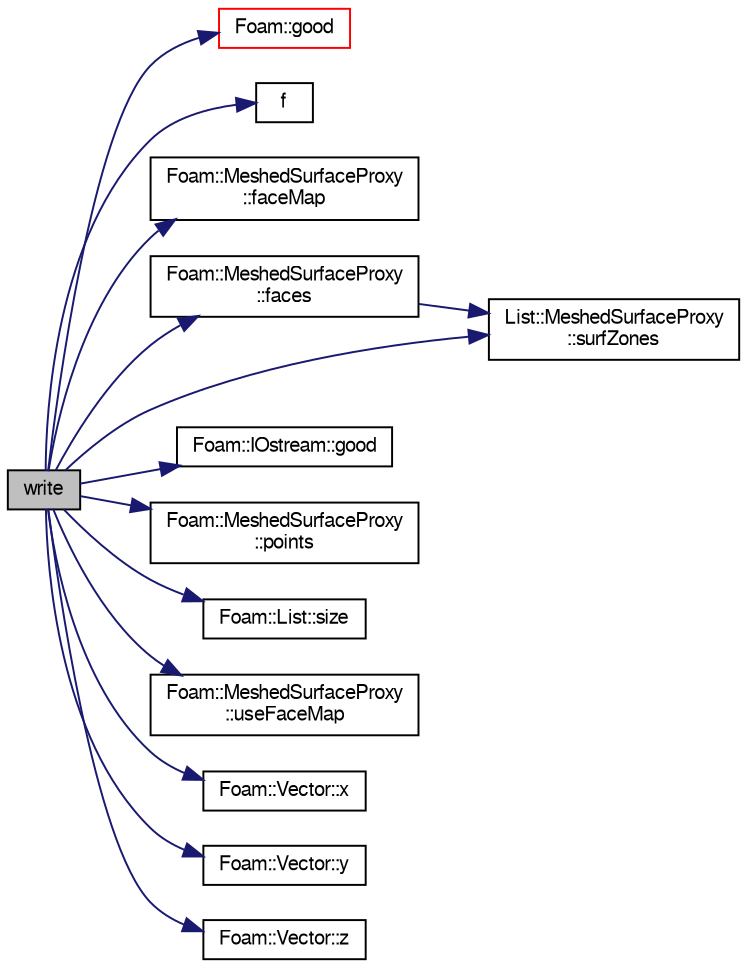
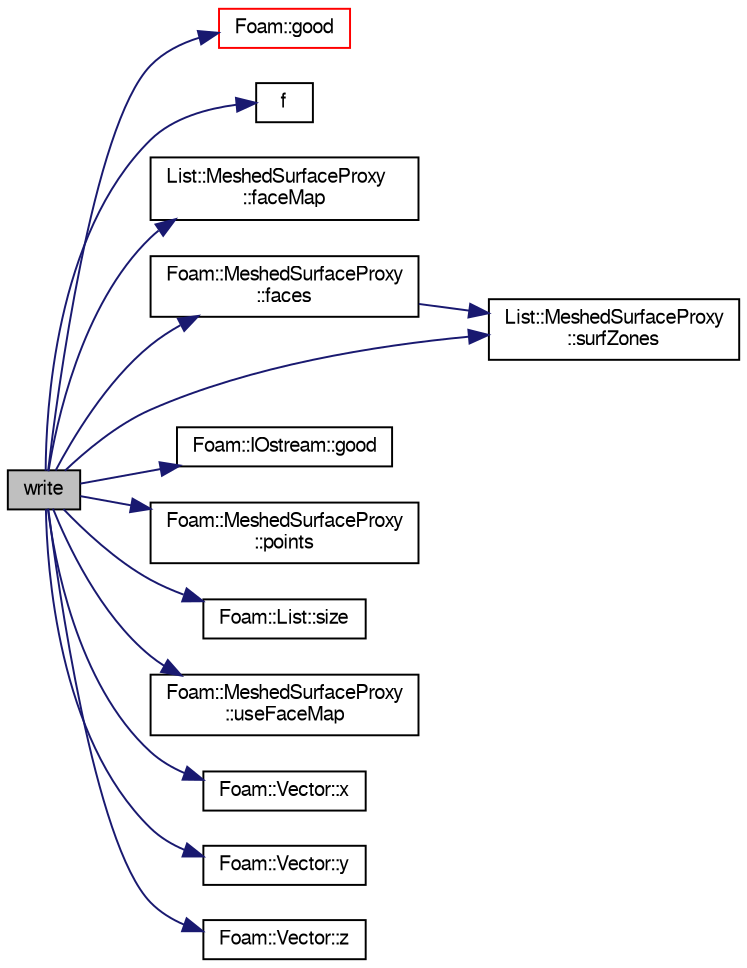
(285, 189) -> (285, 189)
